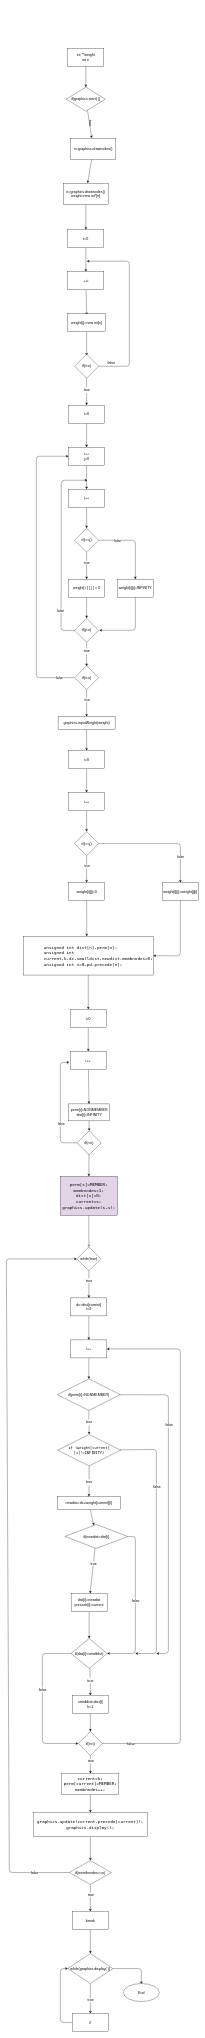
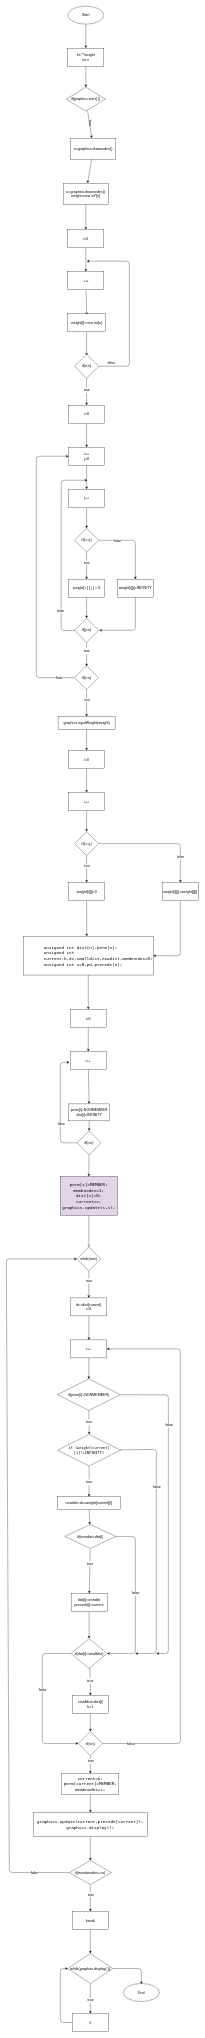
none -> (86, 15)
none -> (86, 45)
(96, 1536) -> (90, 1536)
